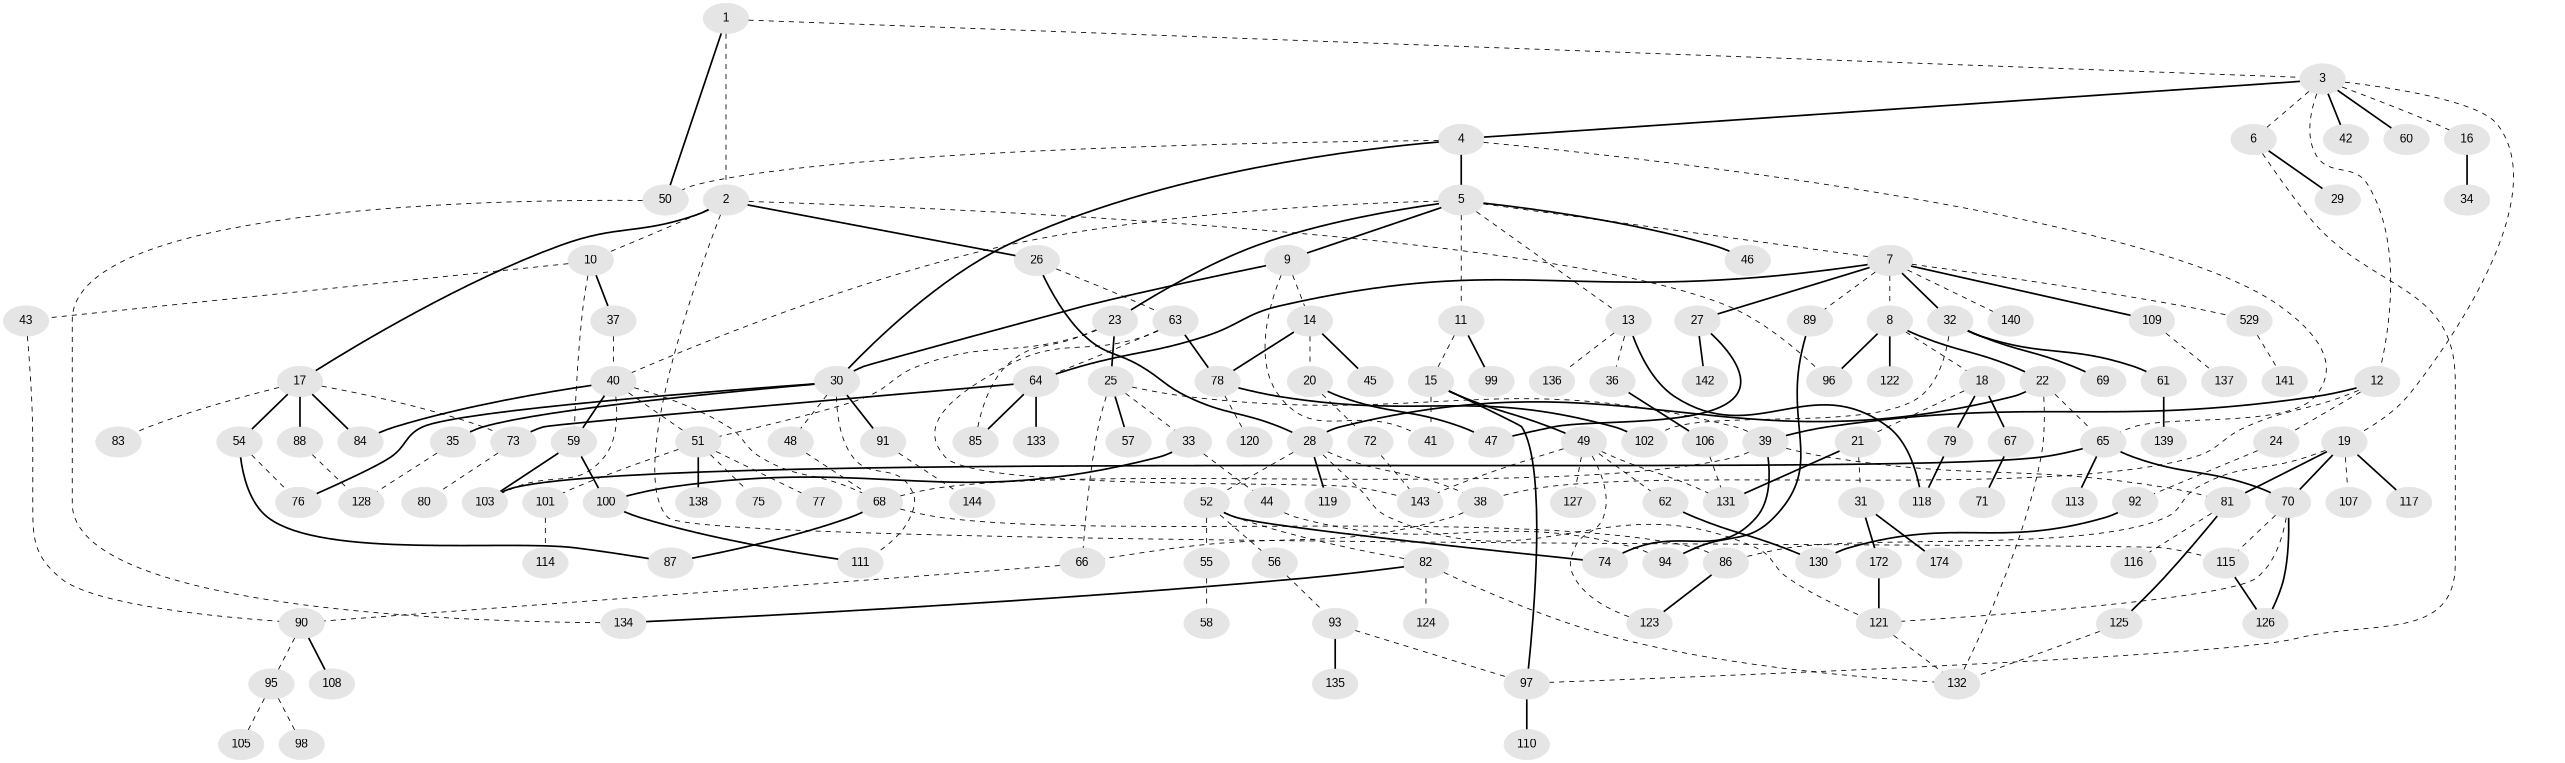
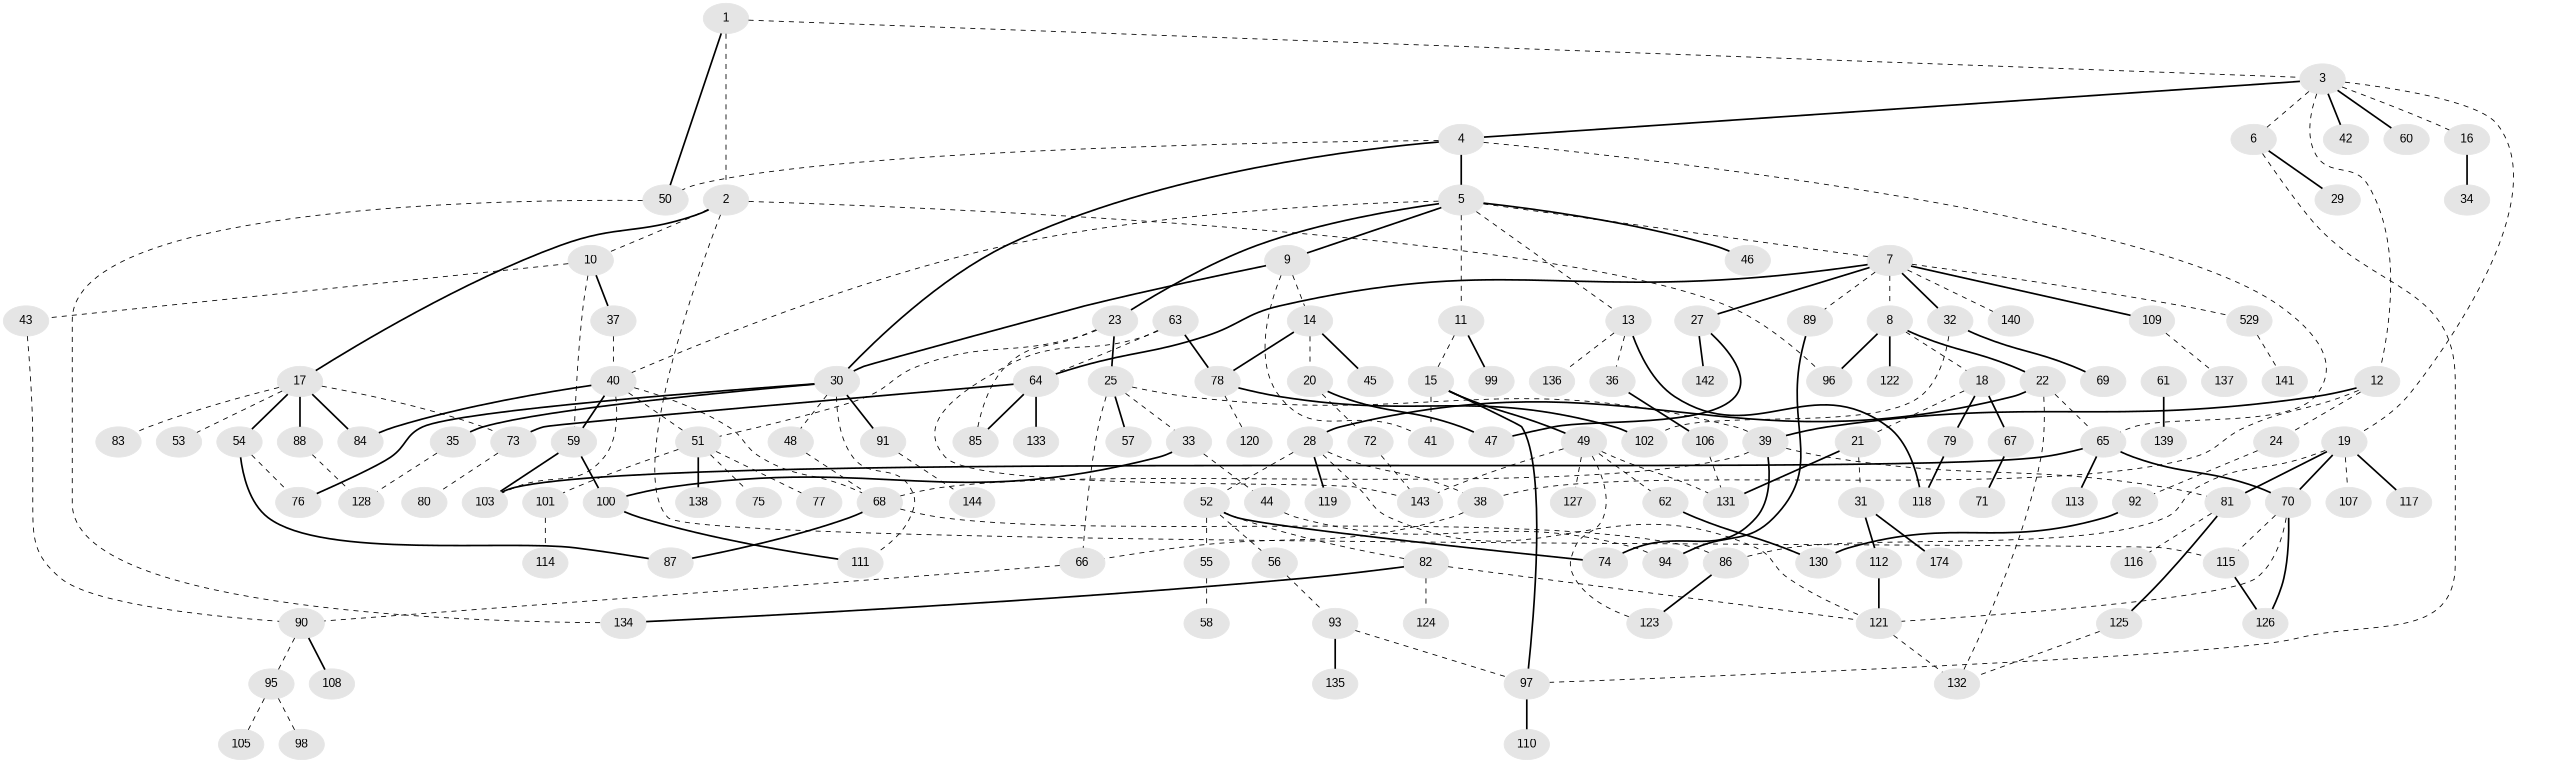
(1037, 260) -> none
(2057, 351) -> none
none -> (179, 442)
(1879, 563) -> (1879, 563)
(1683, 652) -> (1652, 593)
